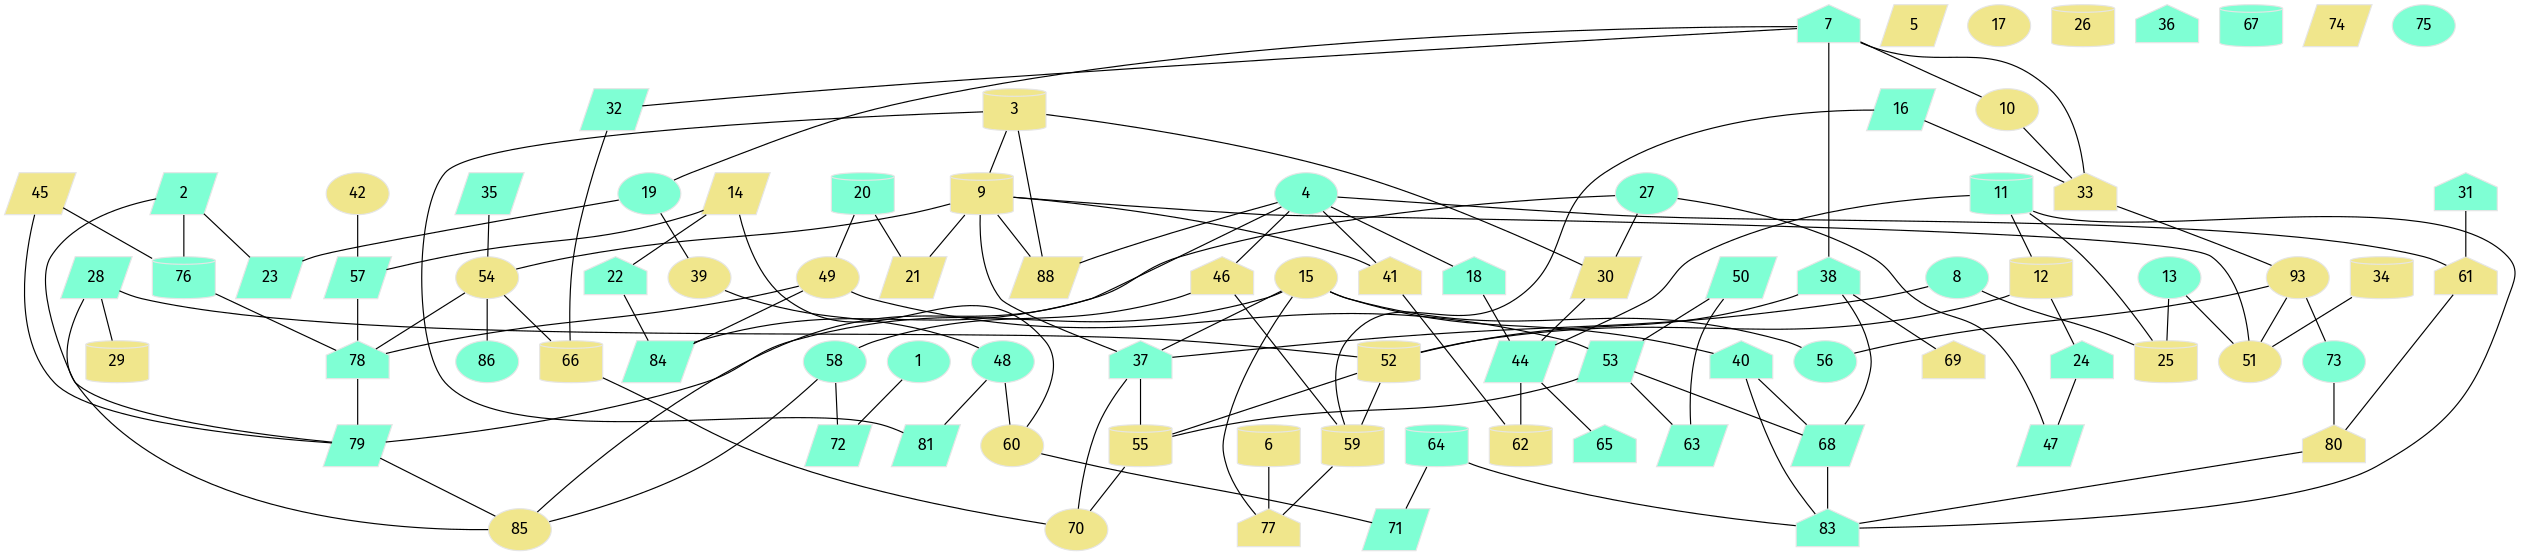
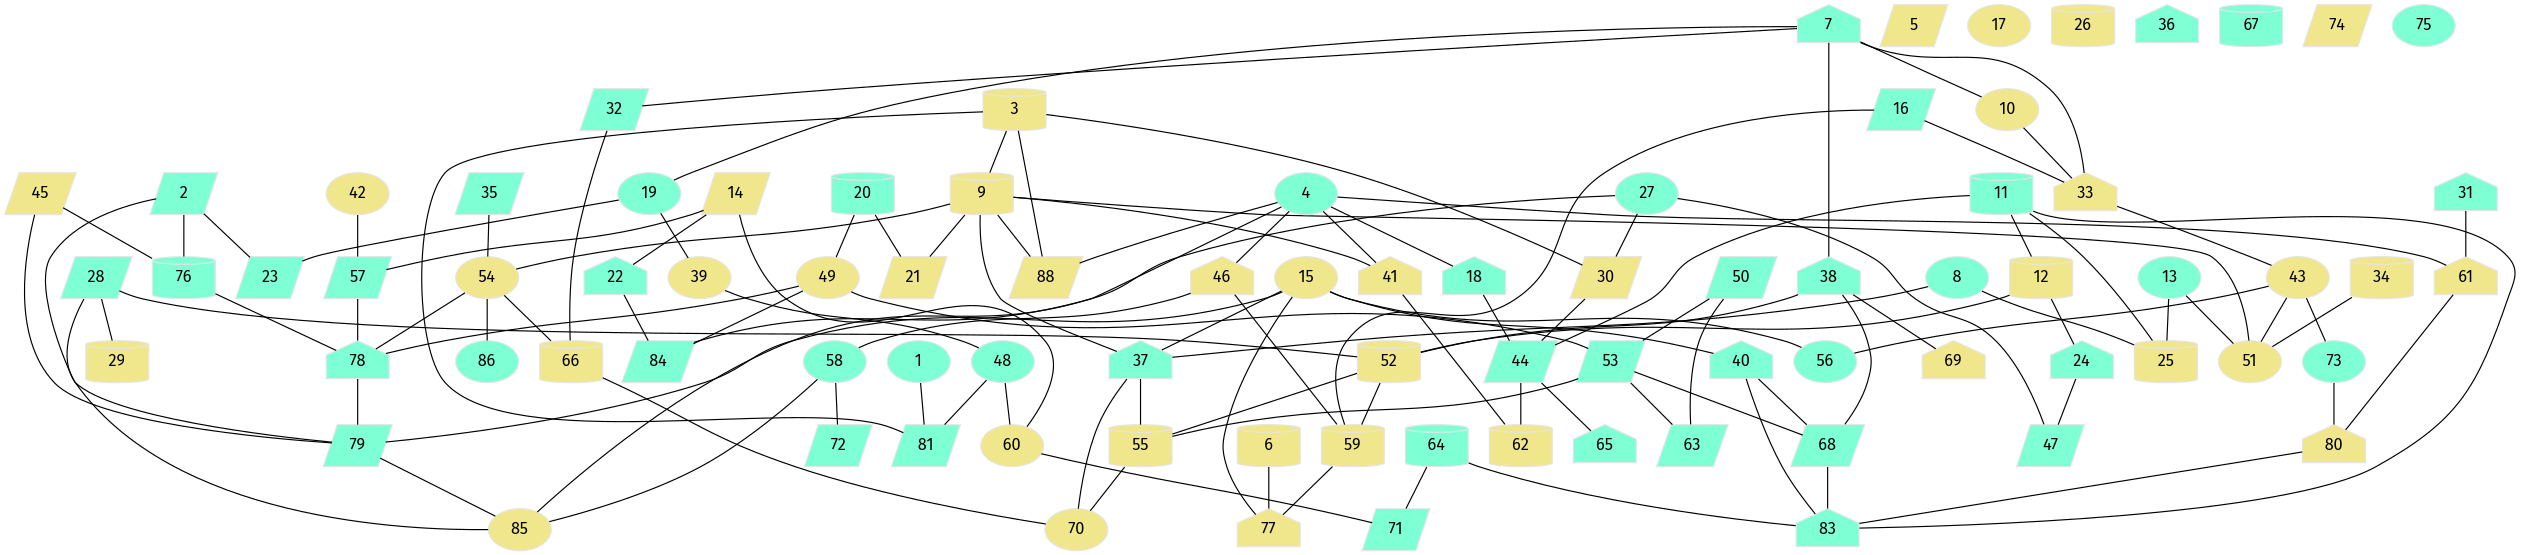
(2298, 278) -> (2298, 278)
(880, 402) -> (922, 404)
